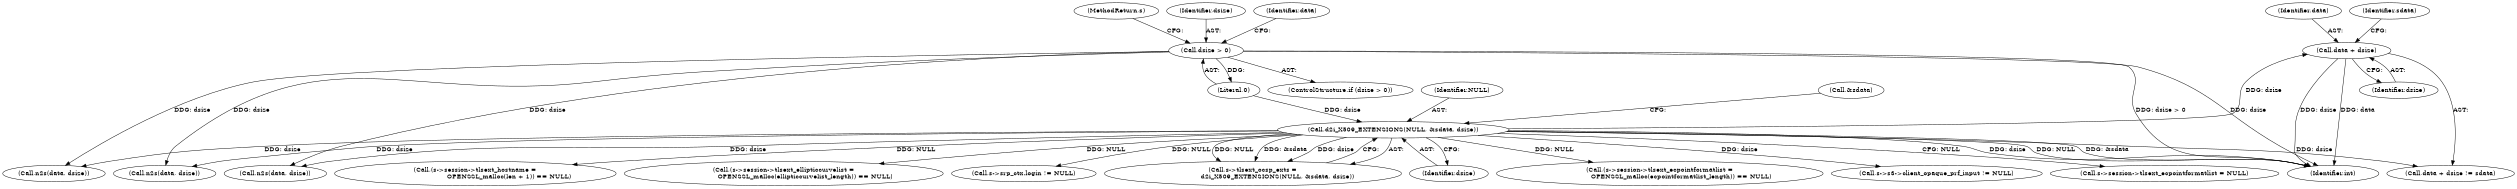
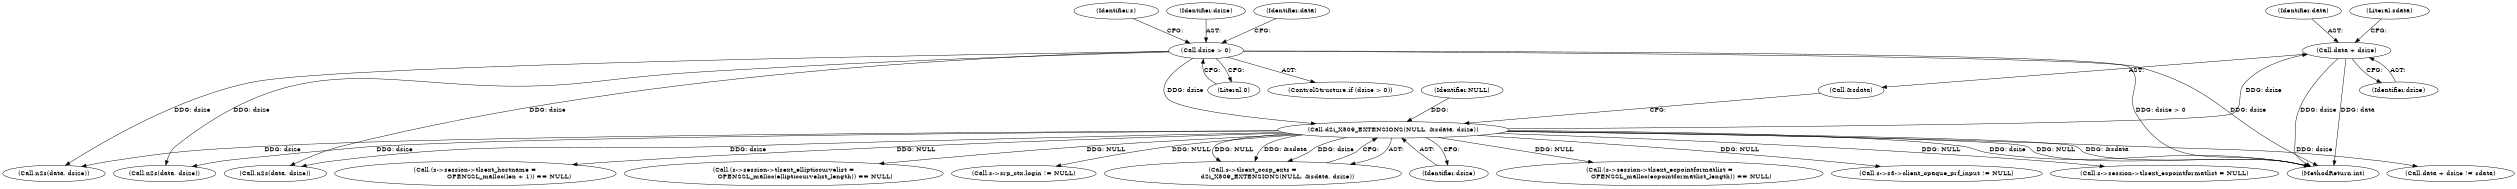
(1116, 11) -> (1116, 11)
(2390, 11) -> (2390, 11)
(1213, 70) -> (1213, 70)
(1237, 70) -> (1237, 70)
(2447, 90) -> (2097, 71)
(1305, 108) -> (1212, 112)
(1441, 110) -> (1441, 110)
(1740, 150) -> (1740, 150)
(1941, 150) -> (1941, 150)
(2333, 174) -> (2333, 174)
